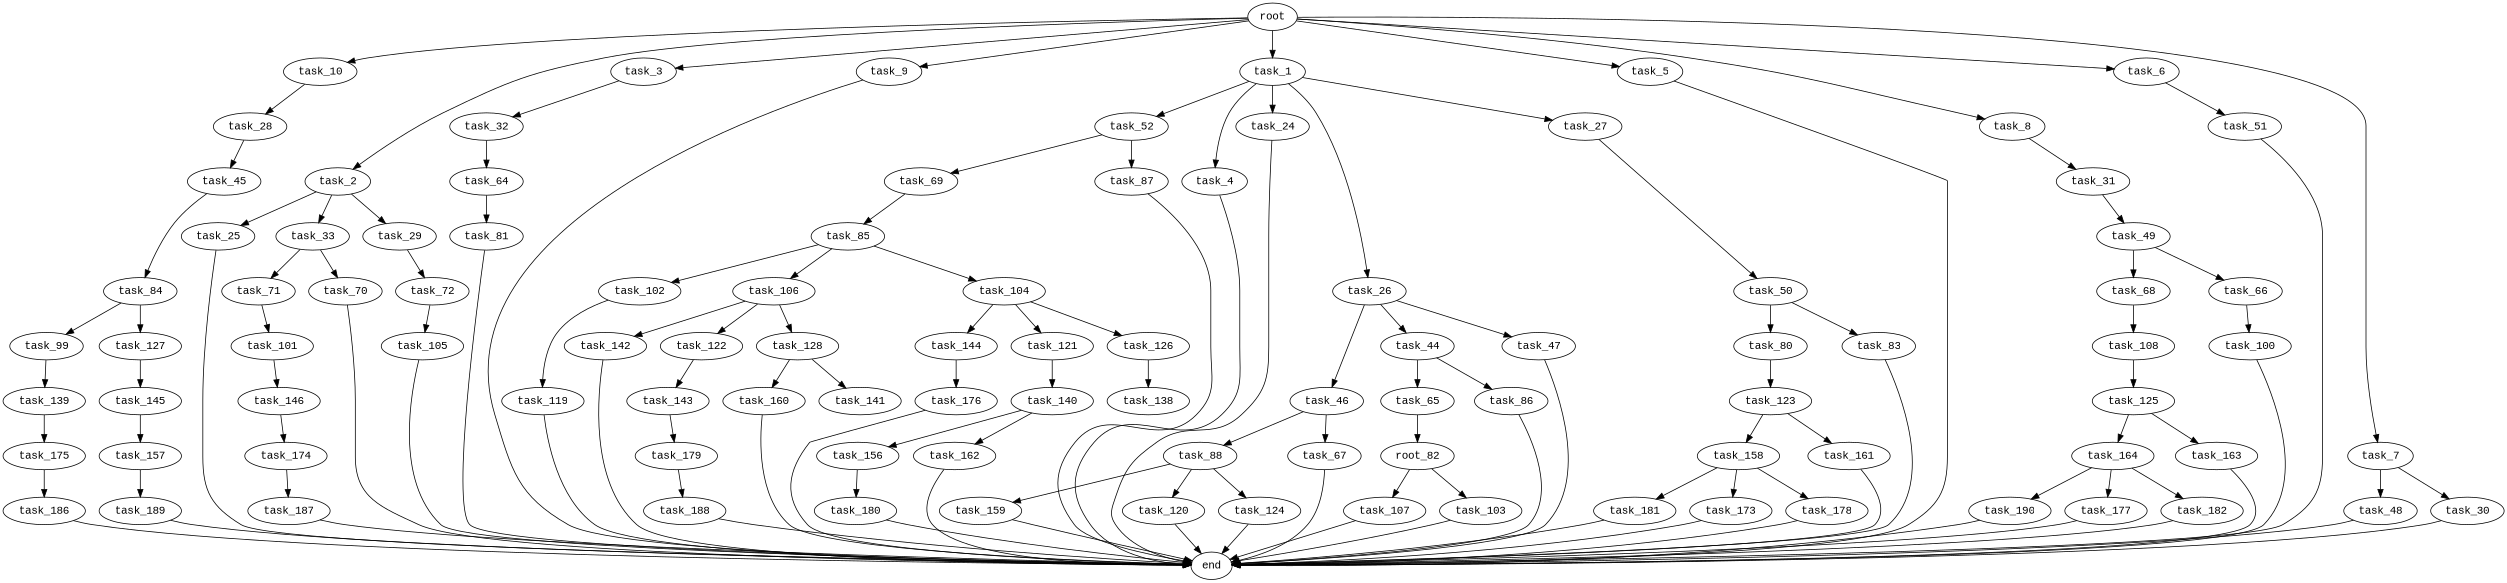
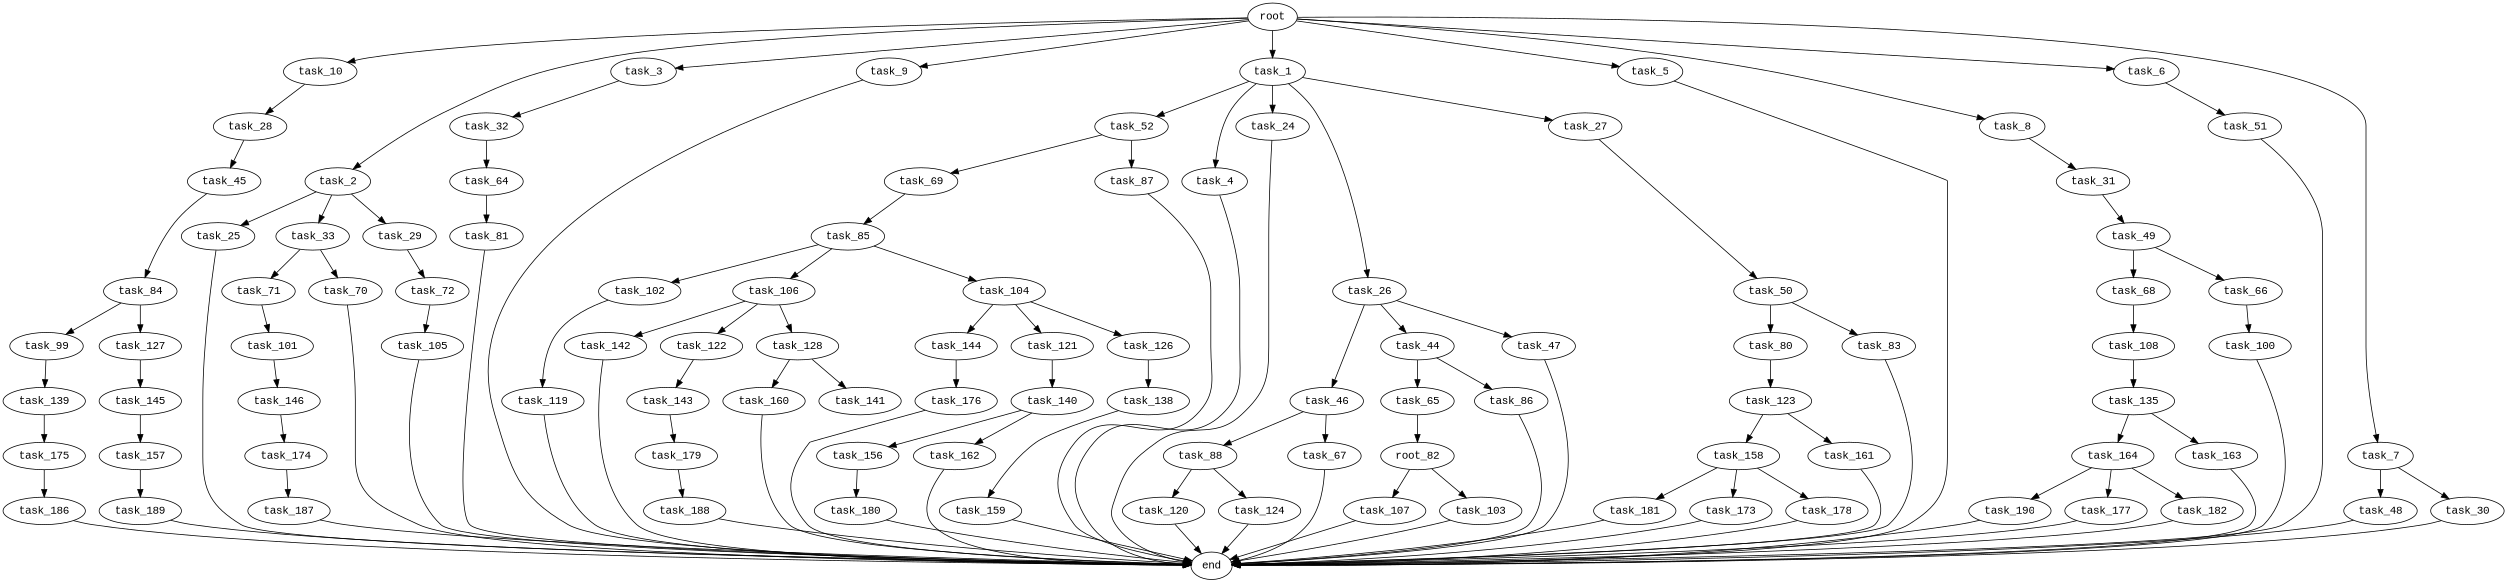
(2133, 401) -> (2133, 401)
(1095, 482) -> (1046, 437)
